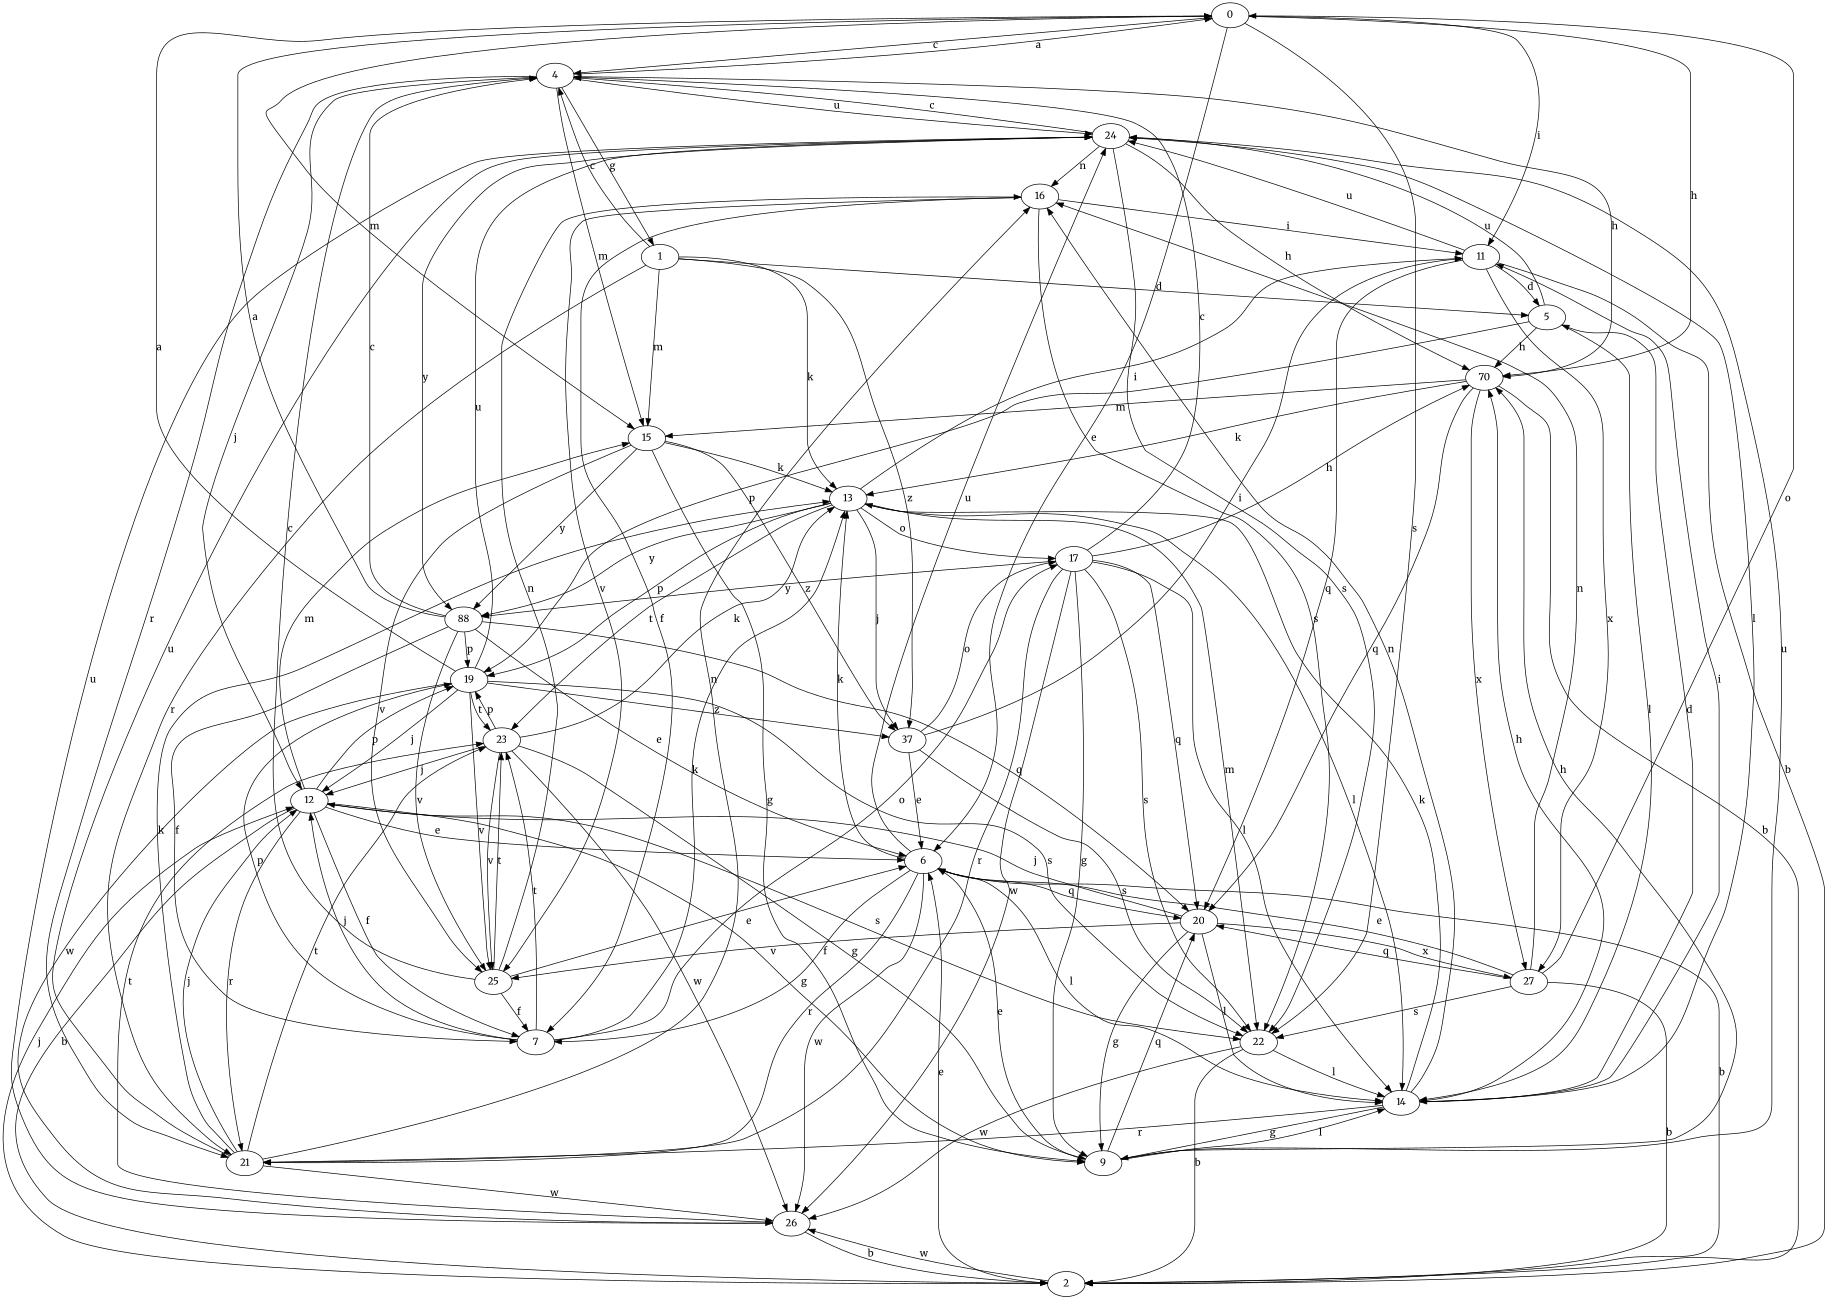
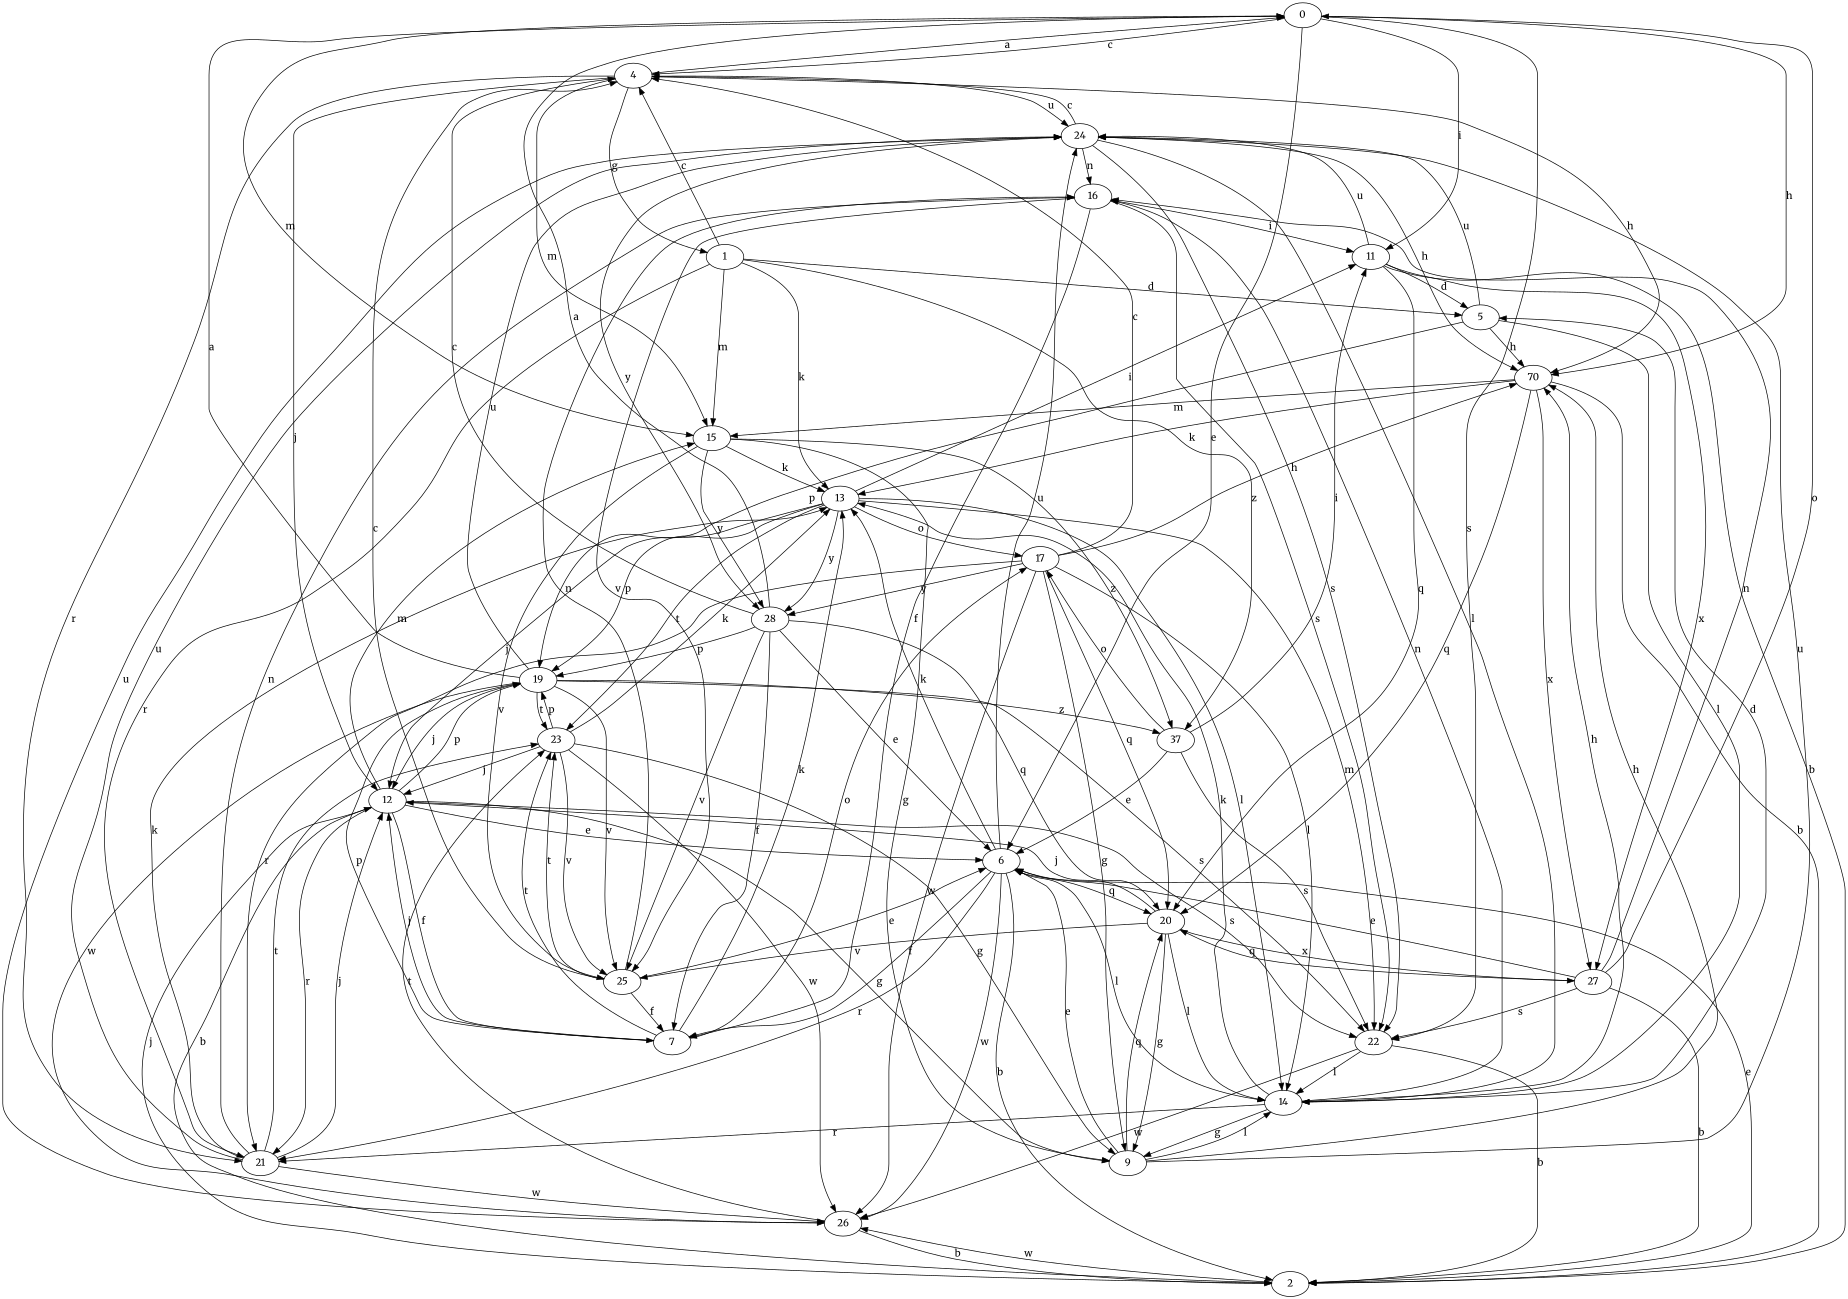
(876, 617) -> (573, 589)
(464, 619) -> (770, 619)
(1719, 732) -> none
(1143, 806) -> none
